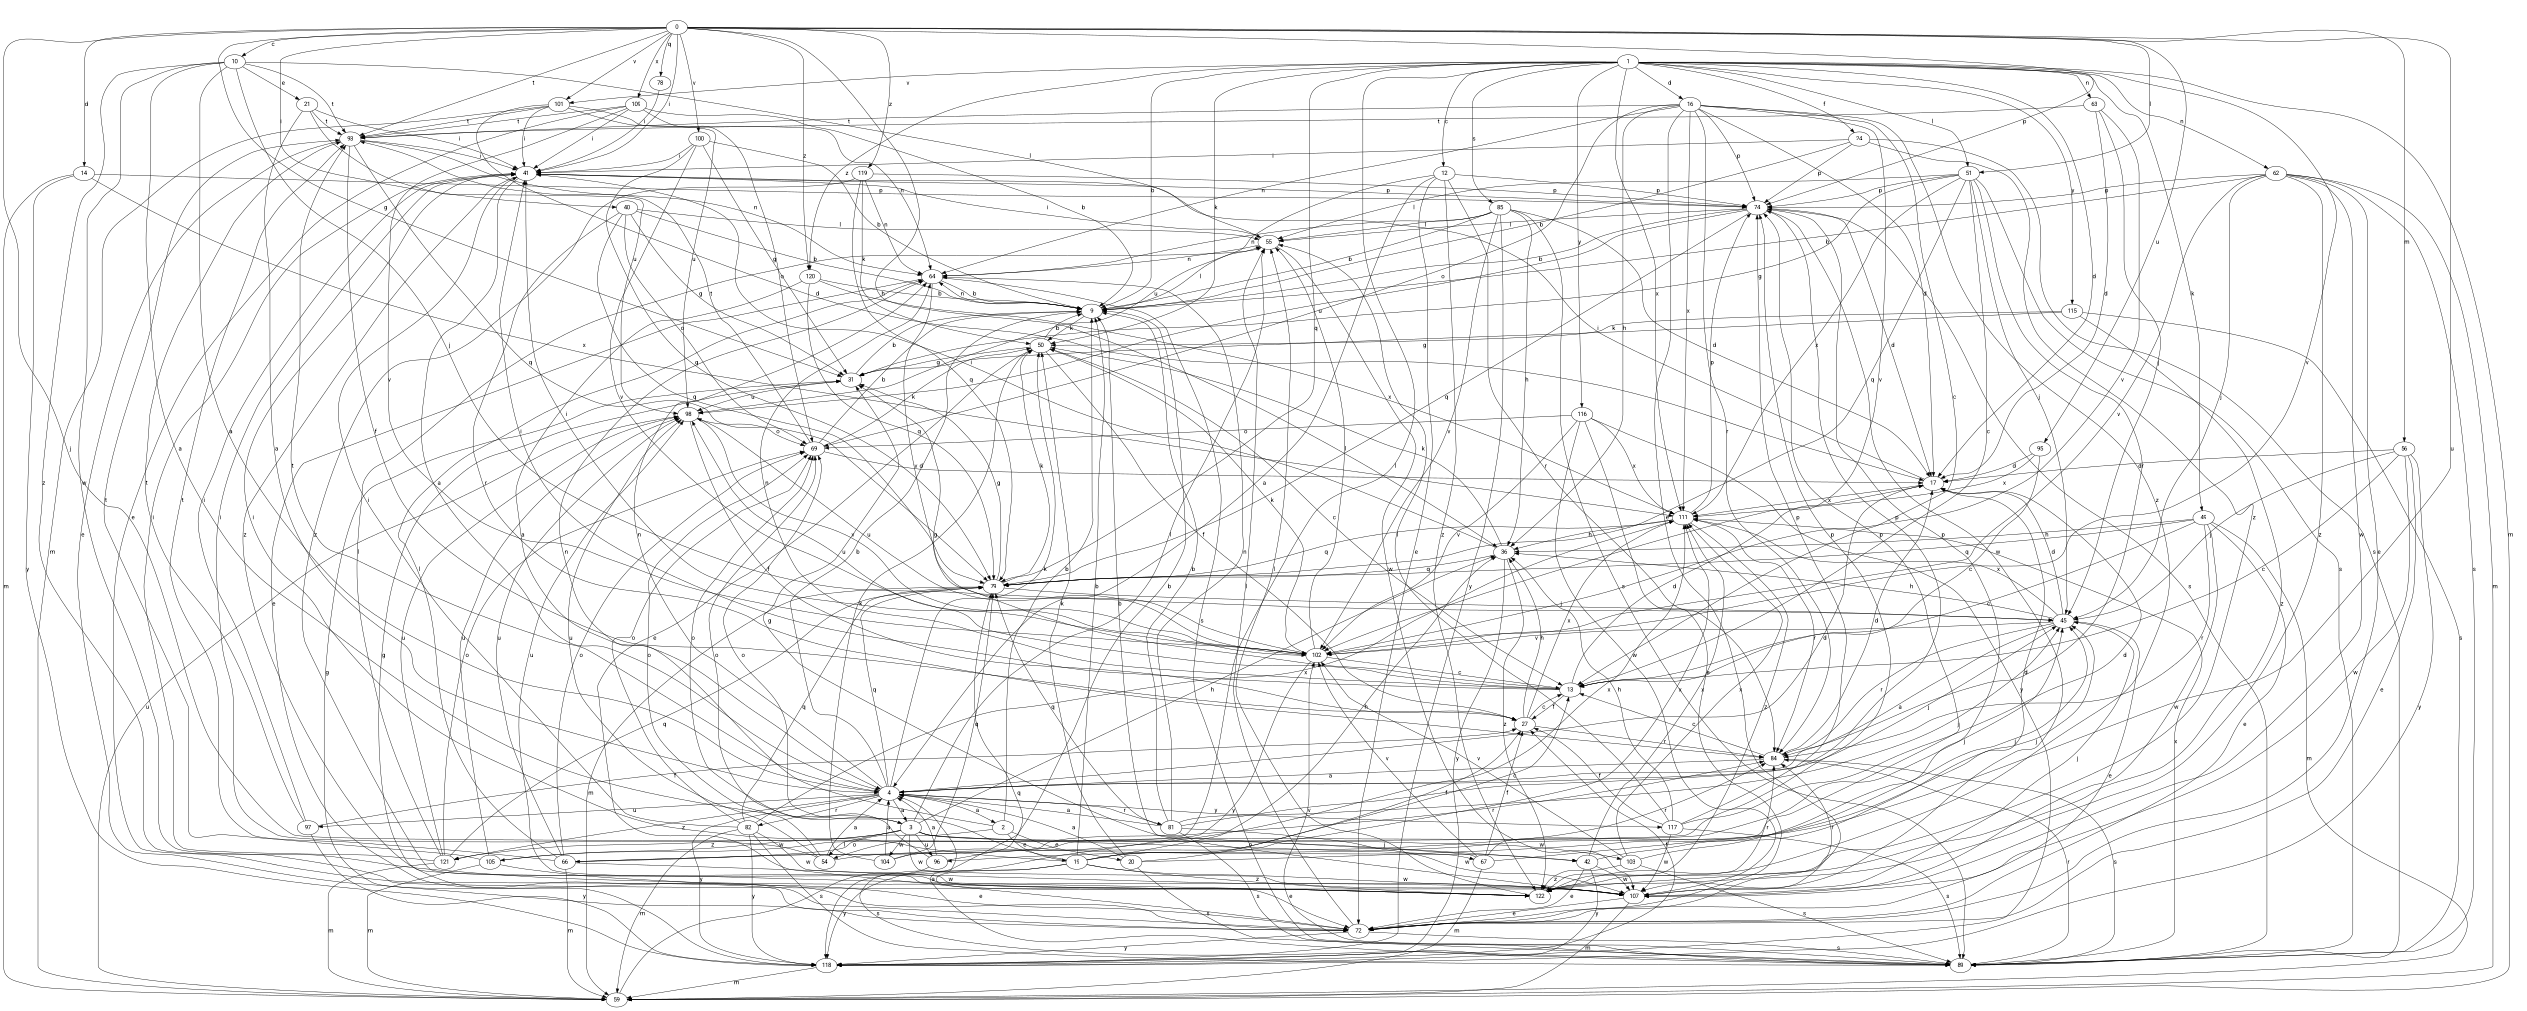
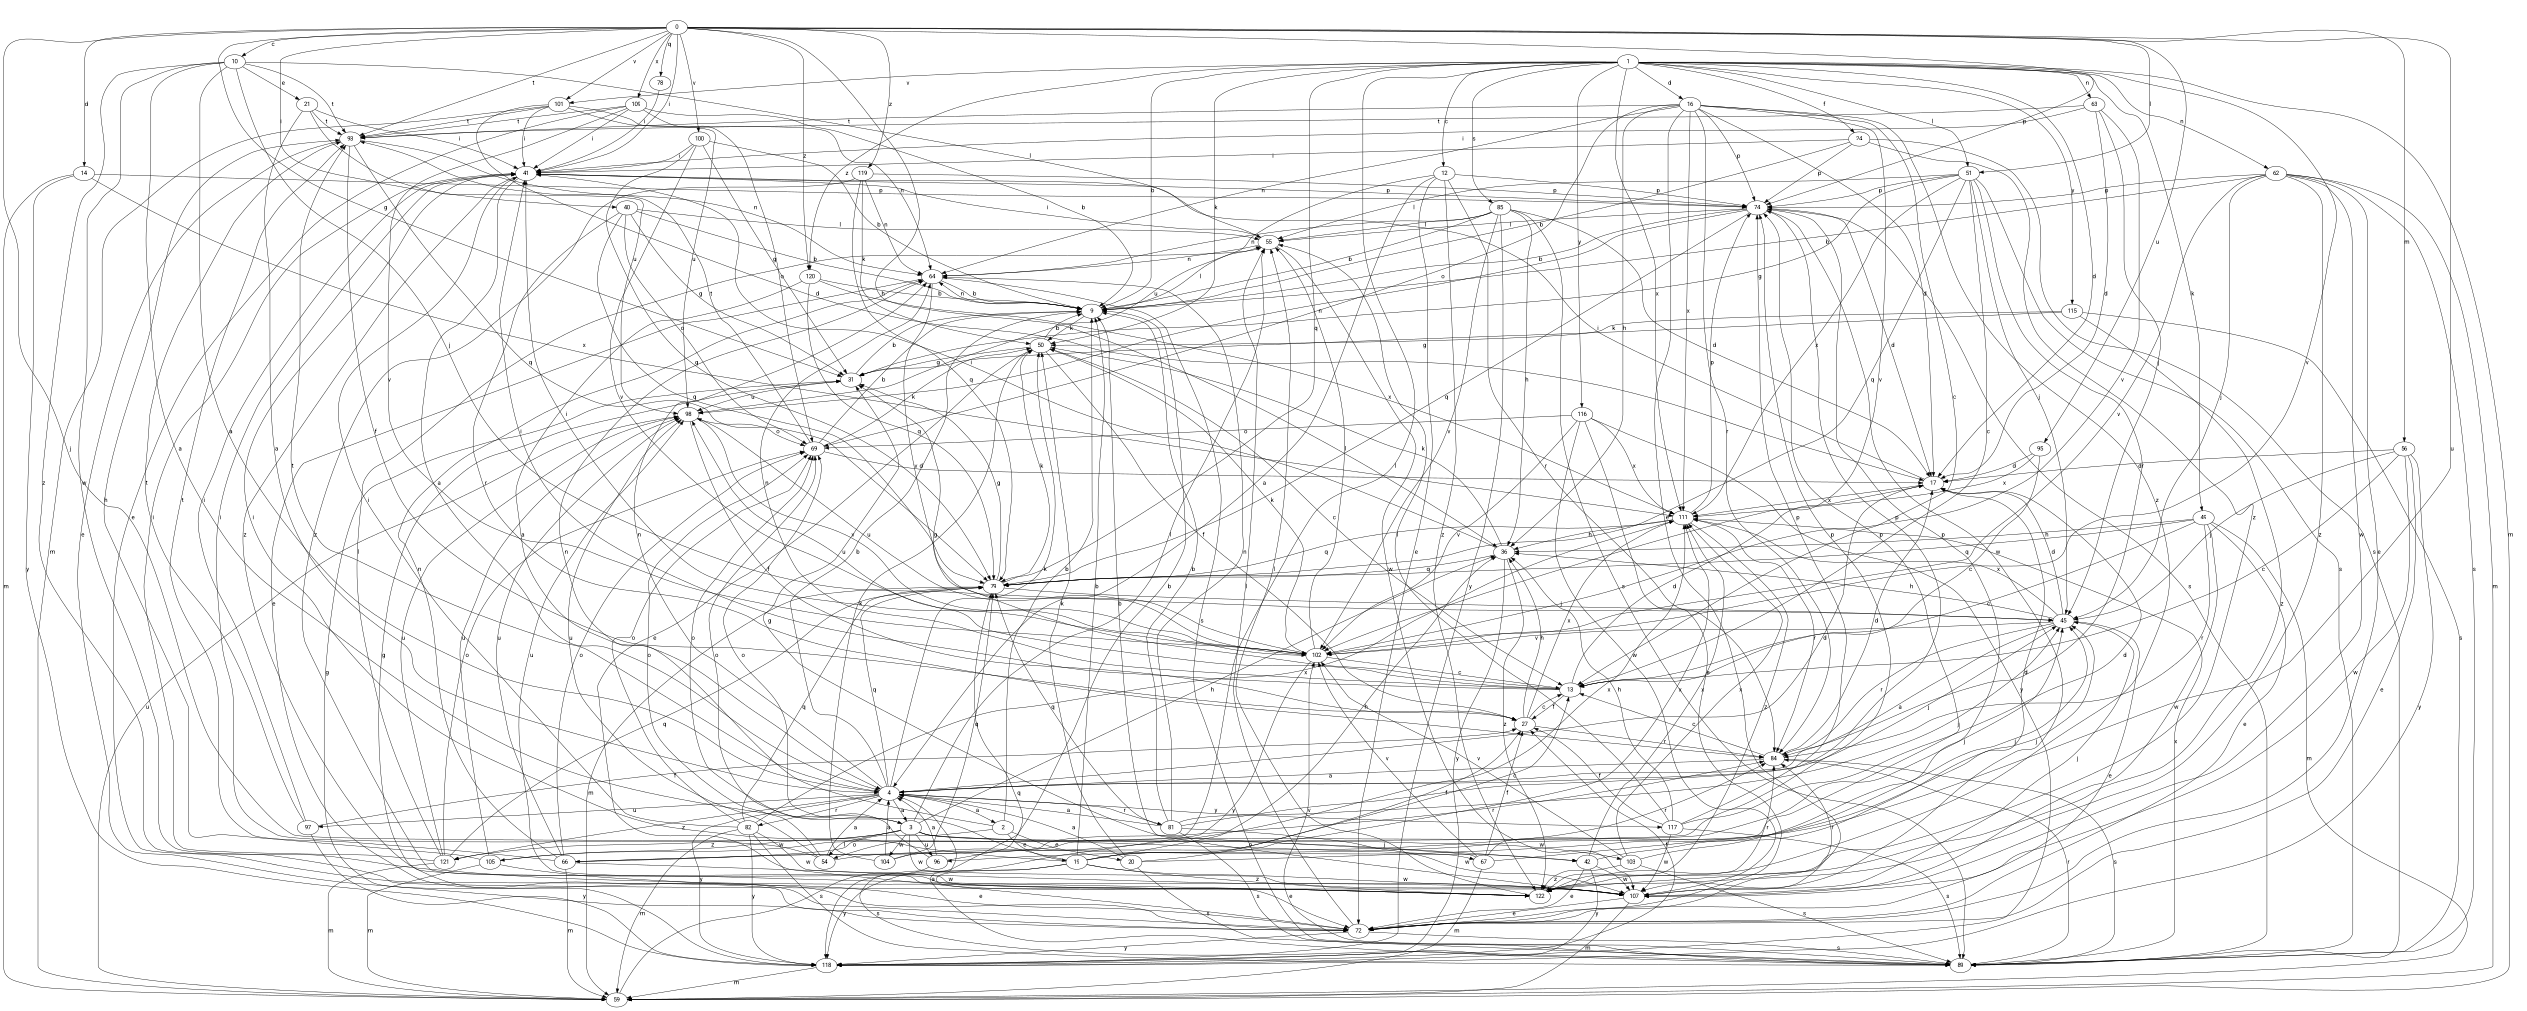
(438, 150) -> (1313, 135)
(1320, 311) -> (1320, 311)
(106, 501) -> (106, 501)
(420, 569) -> (420, 569)
